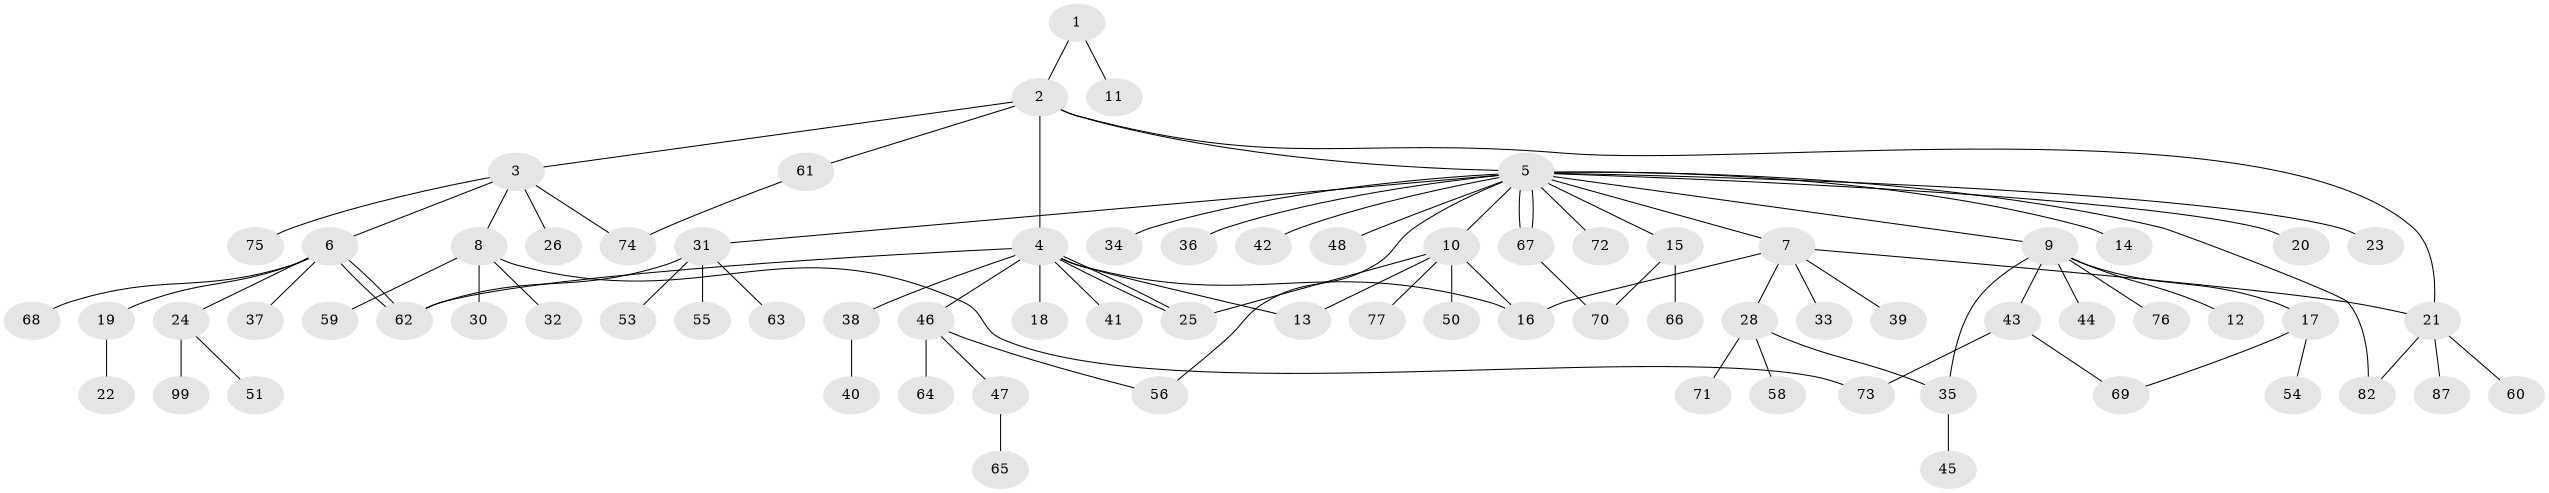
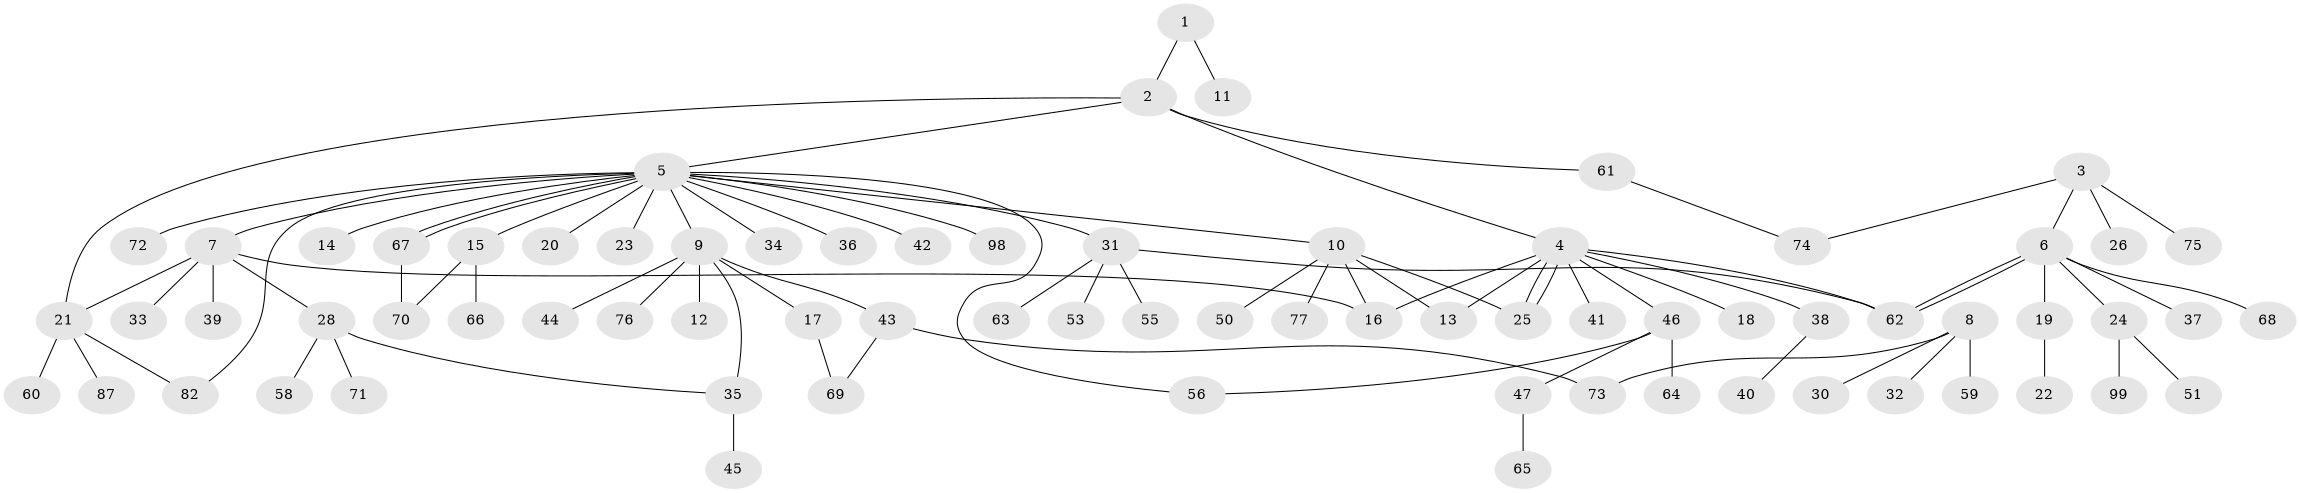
(778, 135) -> none
(498, 209) -> none
(1338, 246) -> (997, 246)
(2293, 395) -> none
